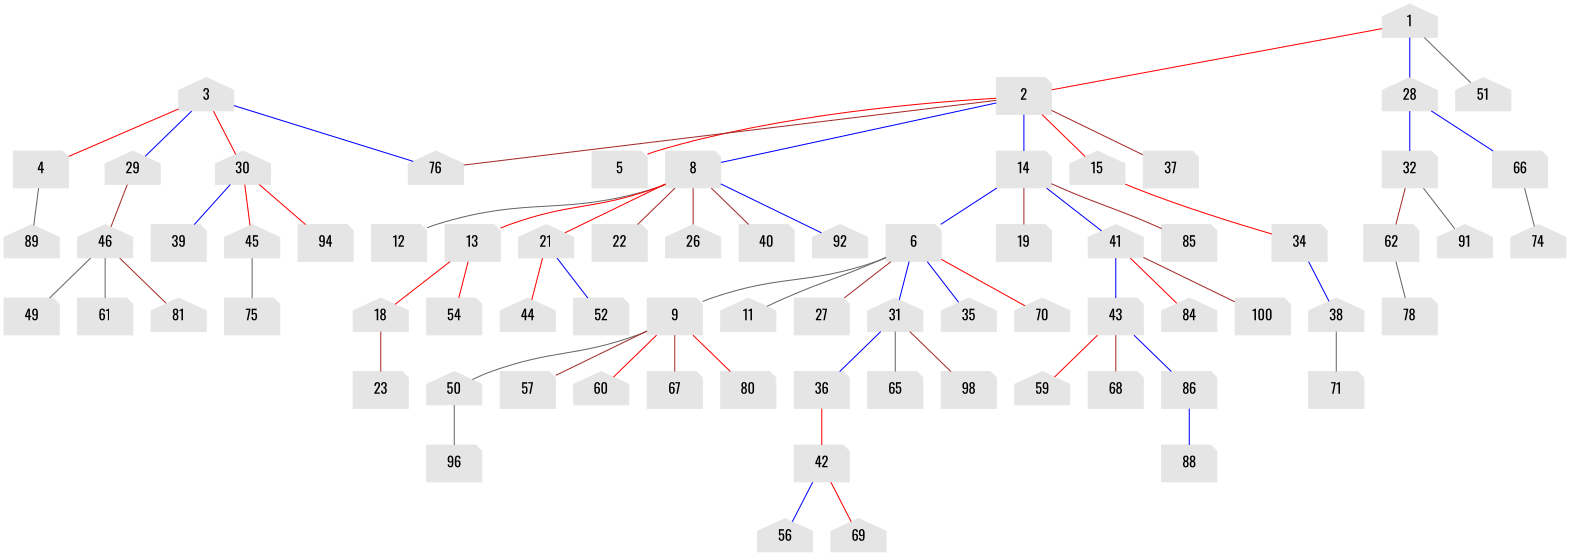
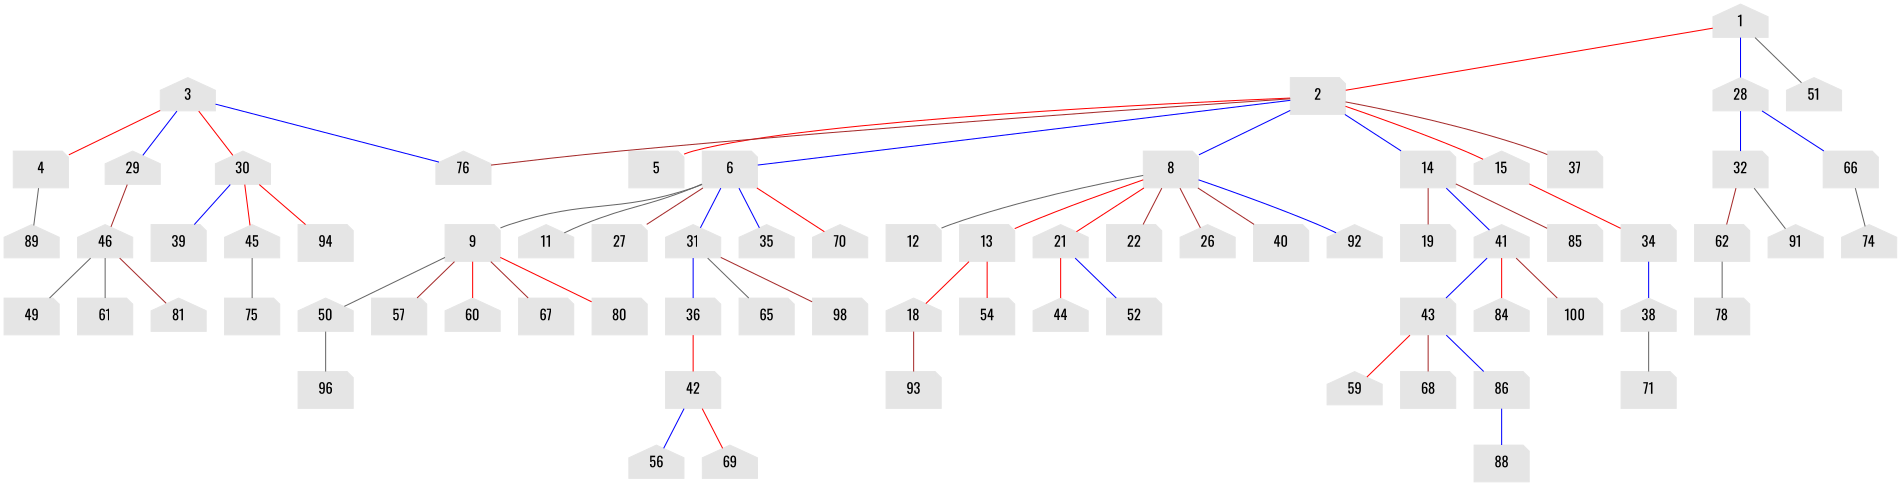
(969, 206) -> (1024, 133)
(381, 390) -> (914, 390)
